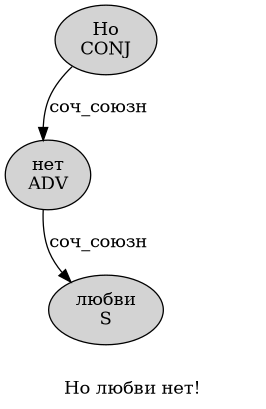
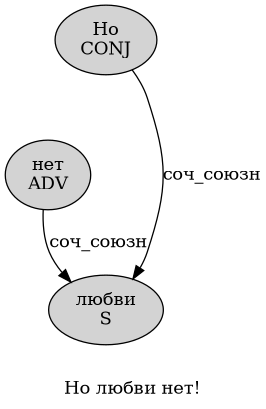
(51, 94) -> (163, 168)
